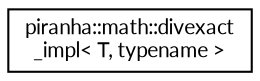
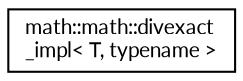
(130, 41) -> (122, 41)
